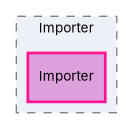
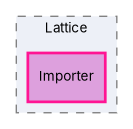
(67, 29) -> (67, 29)
